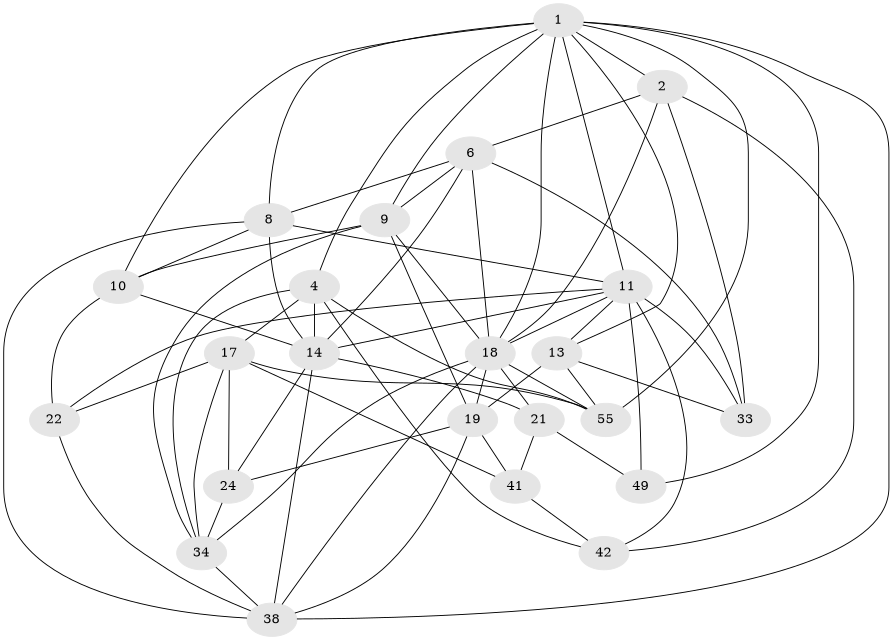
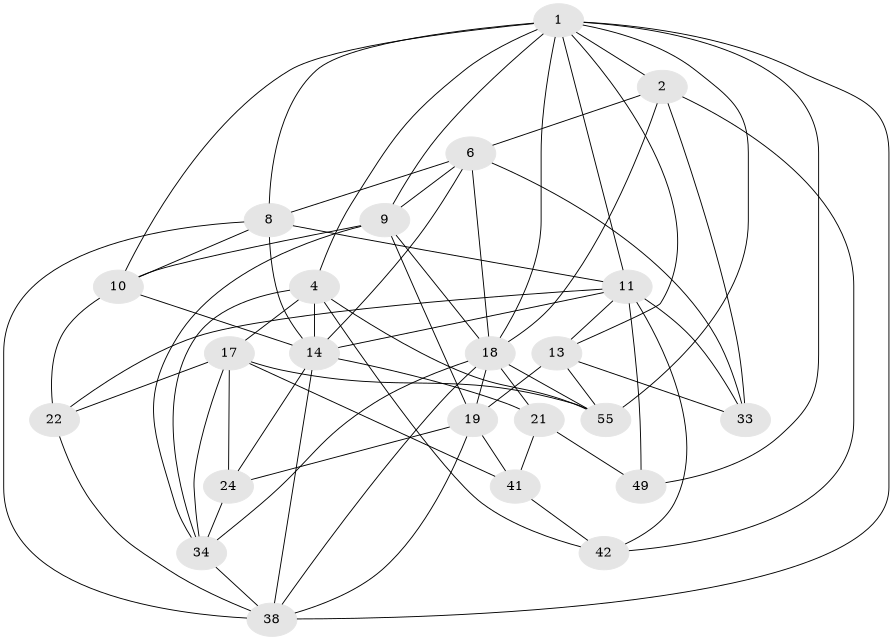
(559, 320) -> none
